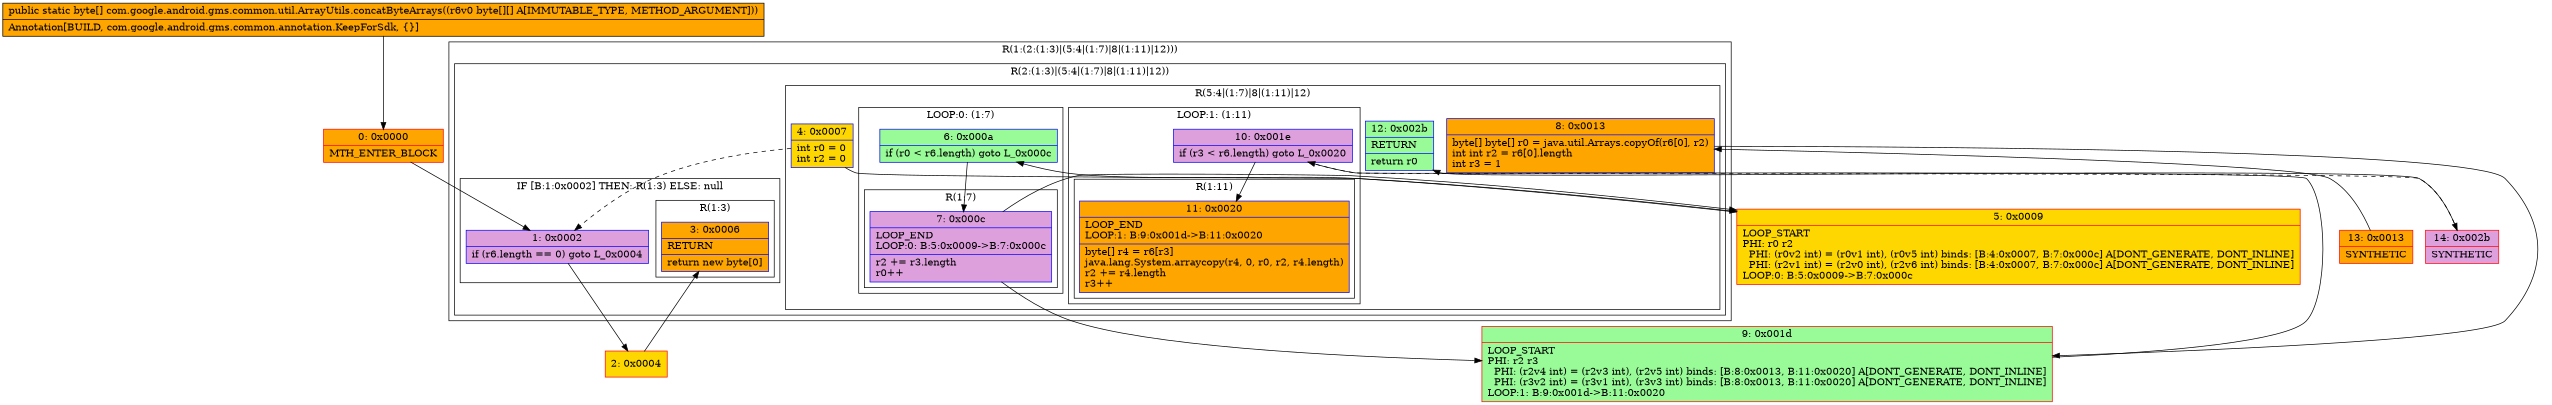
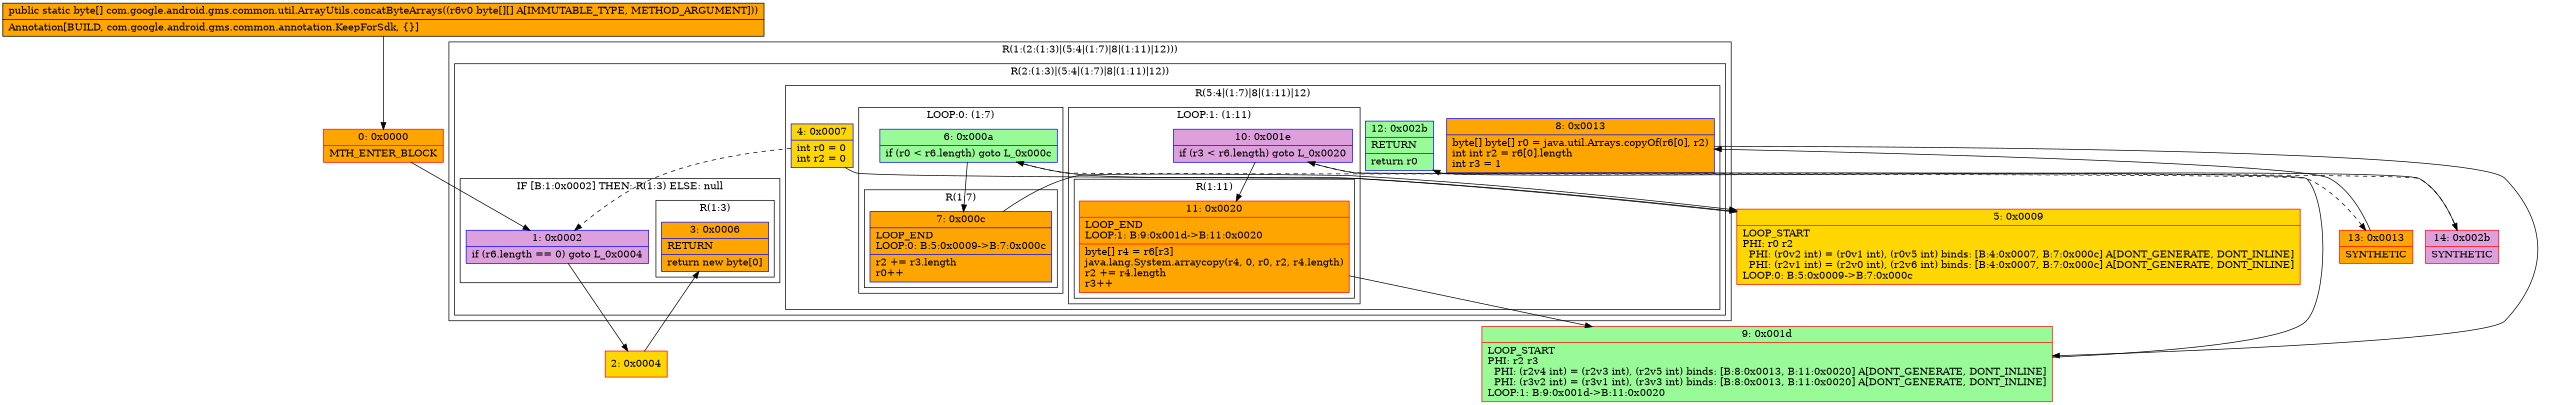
none -> (1697, 174)
(961, 247) -> (961, 247)
(1214, 247) -> (1214, 247)
(1232, 347) -> (1467, 301)
